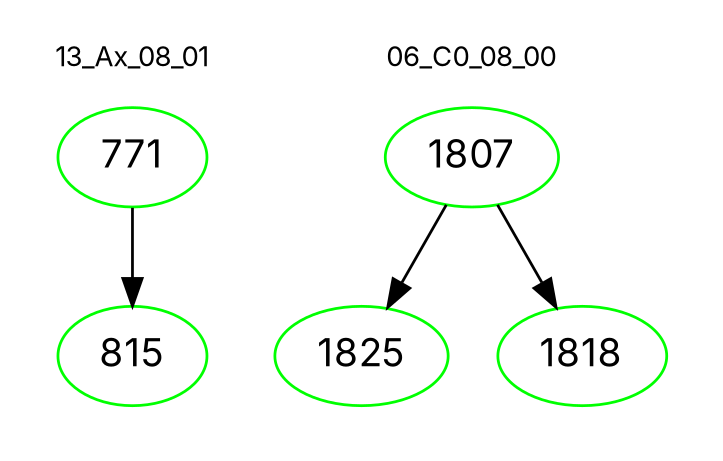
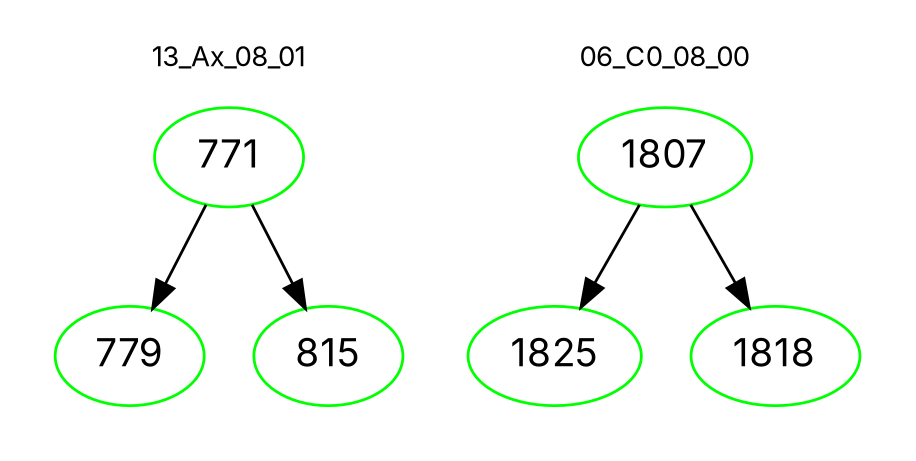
none -> (130, 356)
